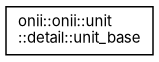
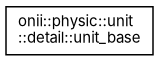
(80, 31) -> (80, 31)
